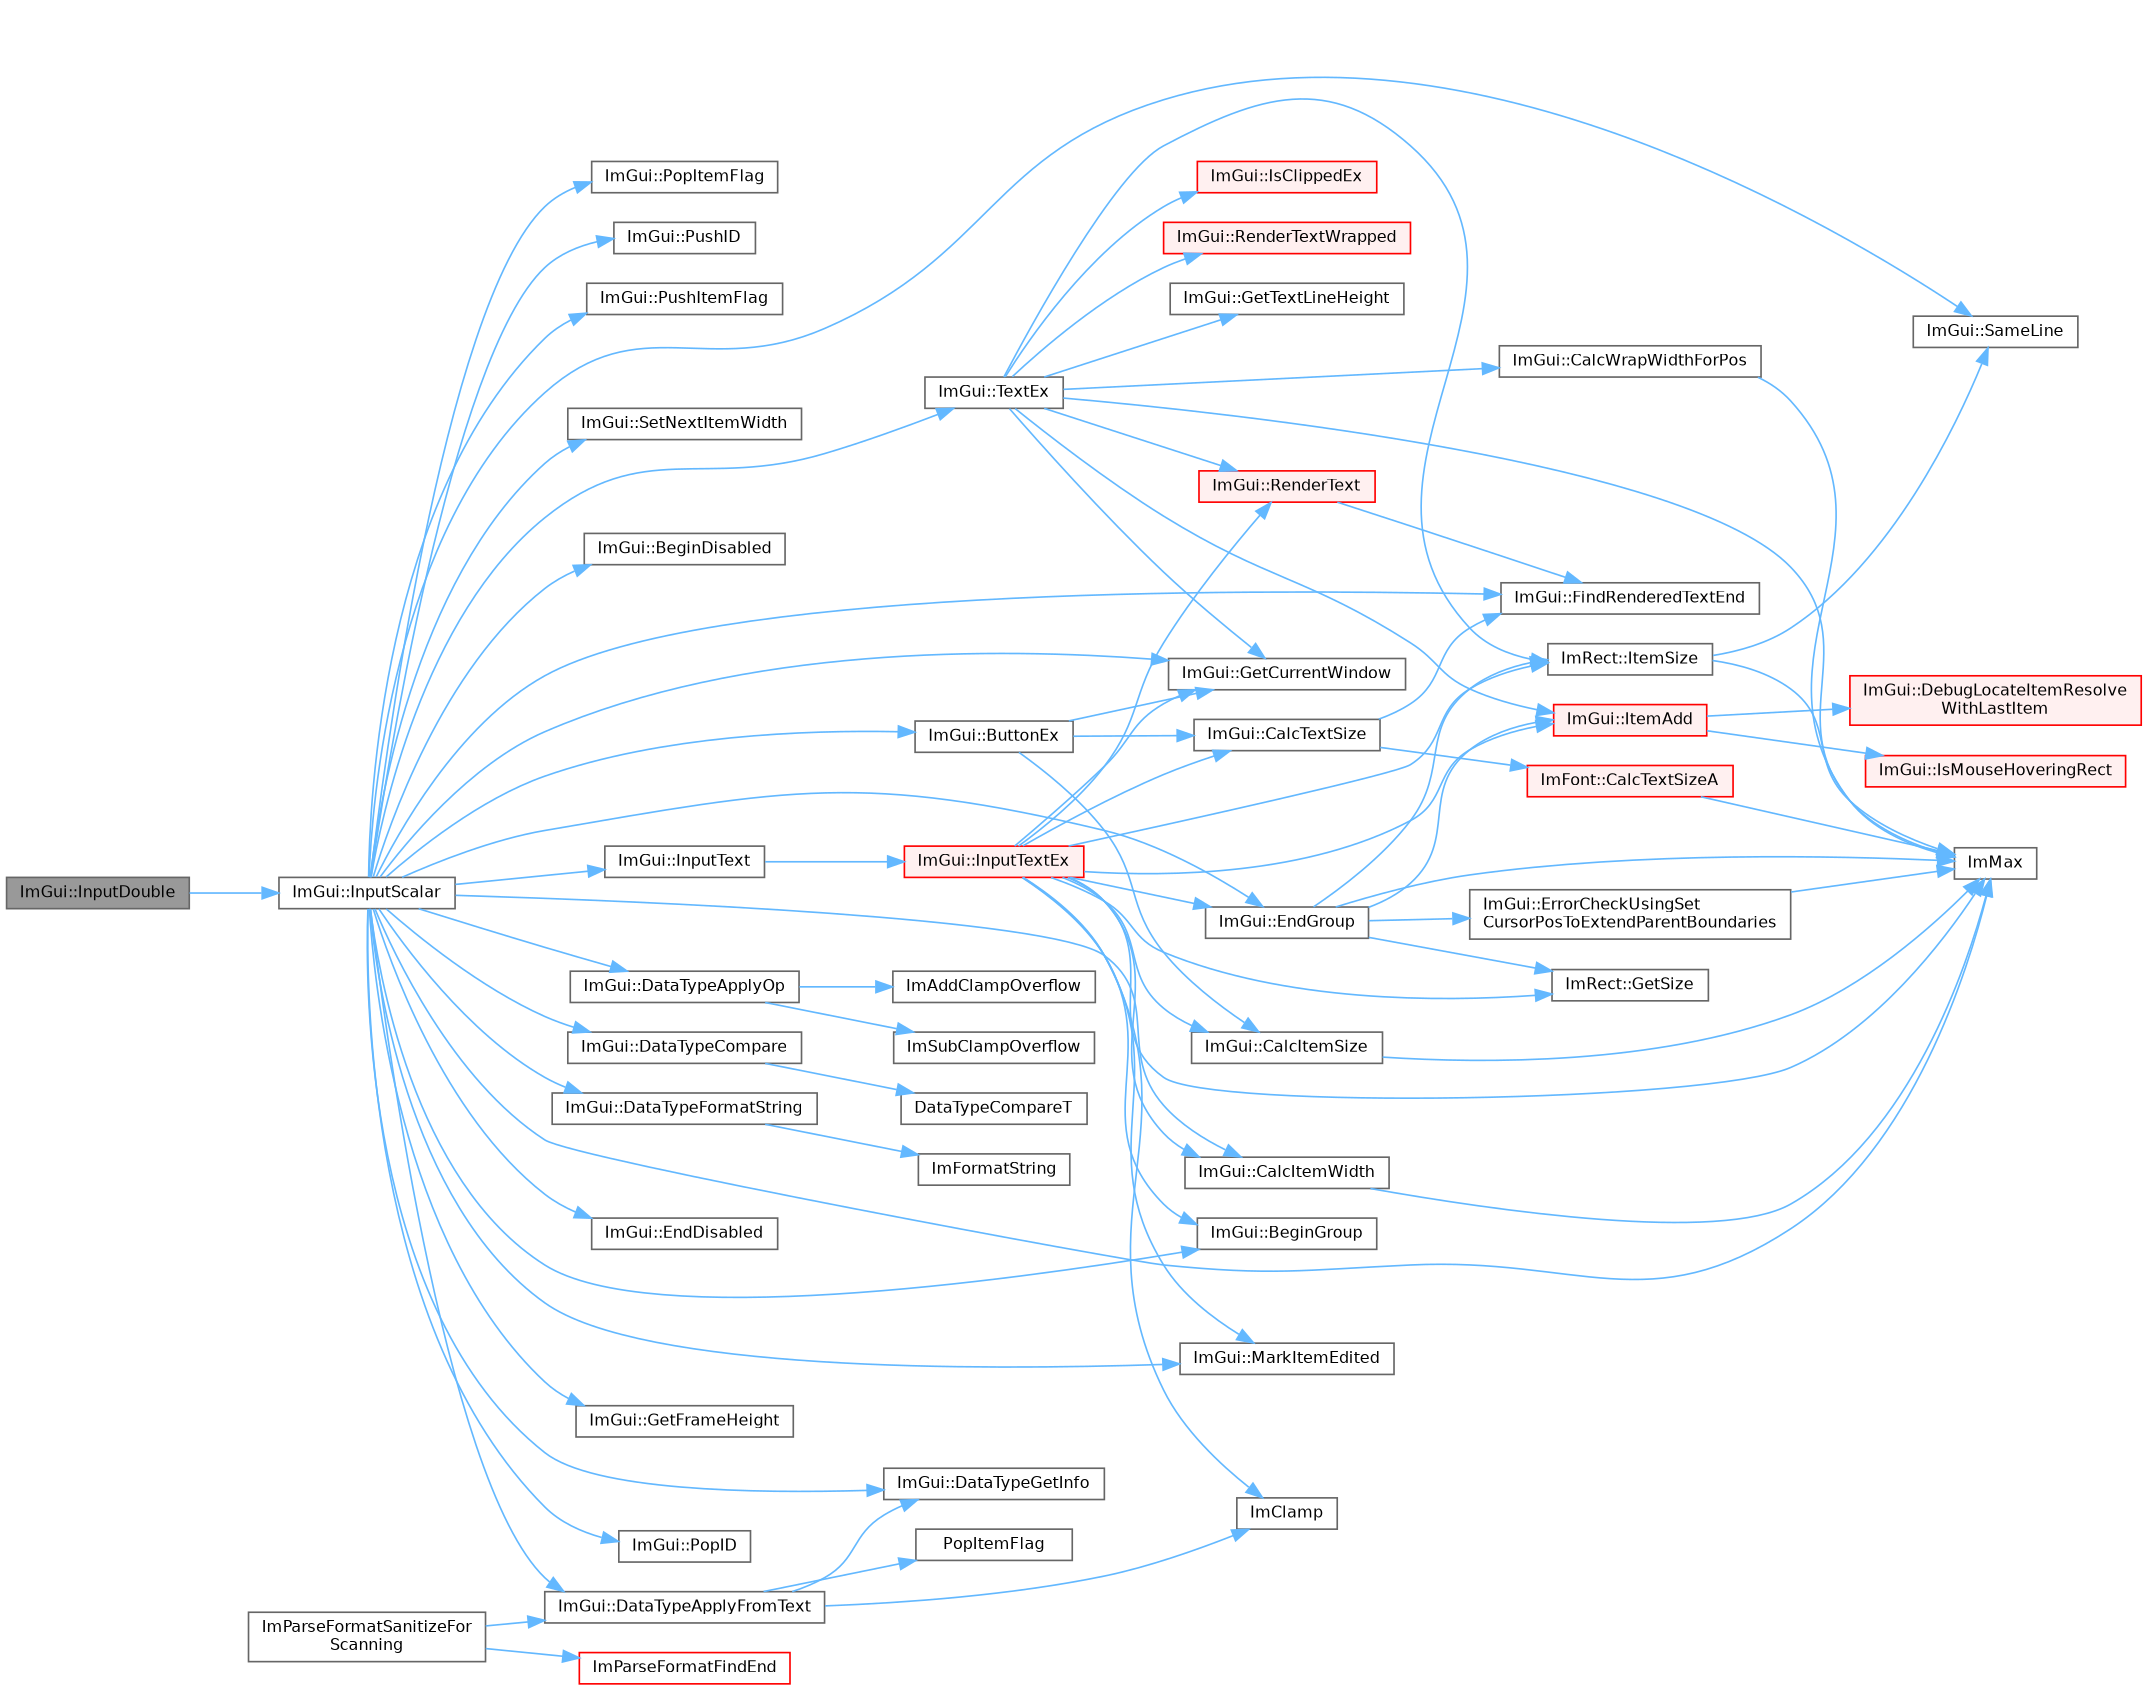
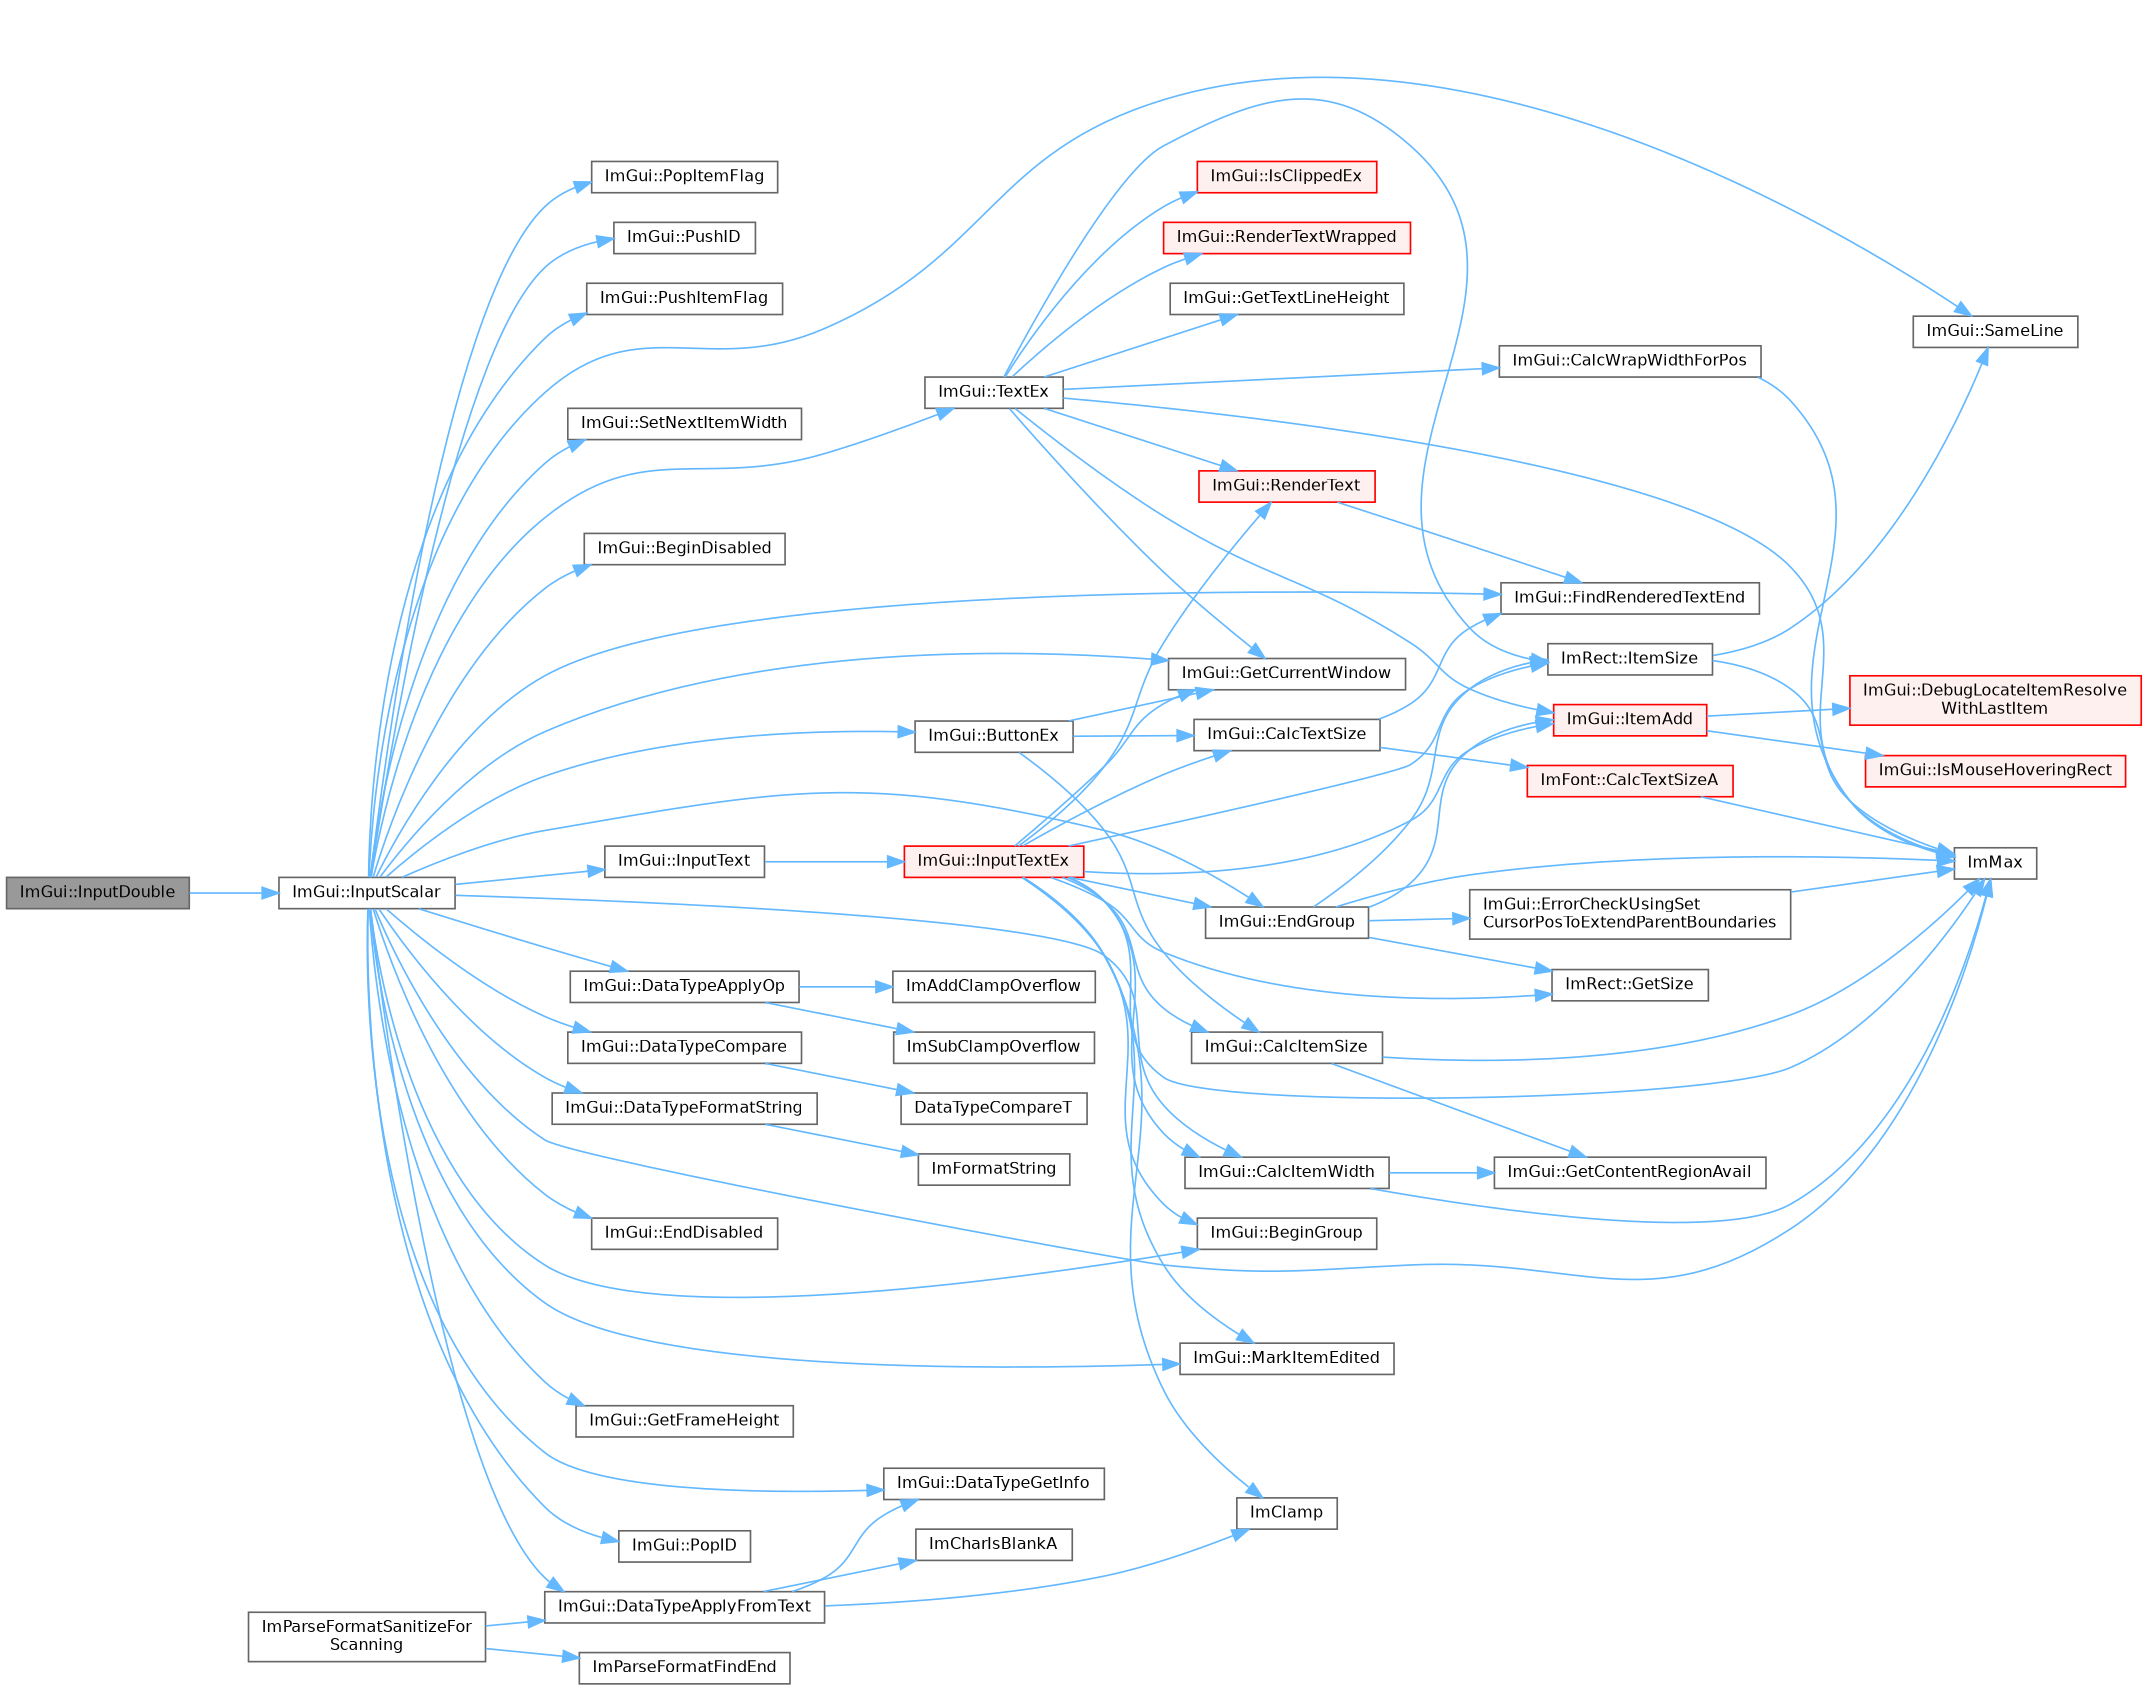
none -> (1630, 1173)
(994, 1545) -> (994, 1545)
(685, 1668) -> (685, 1668)
